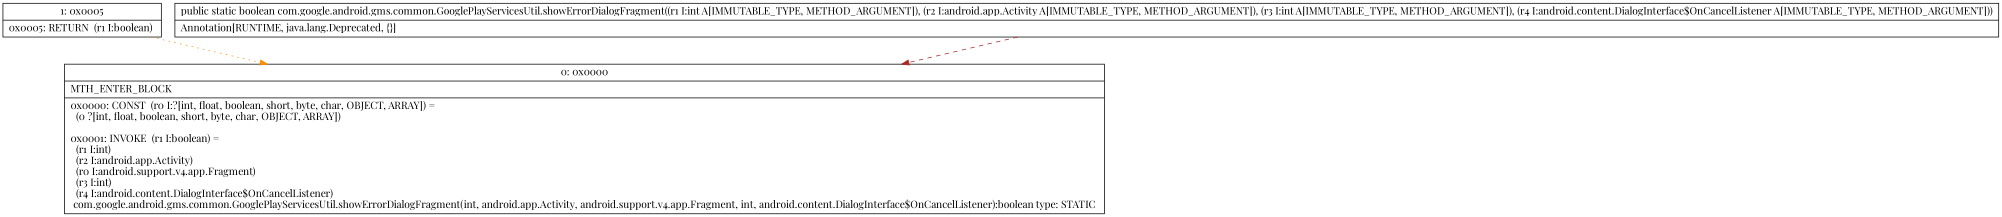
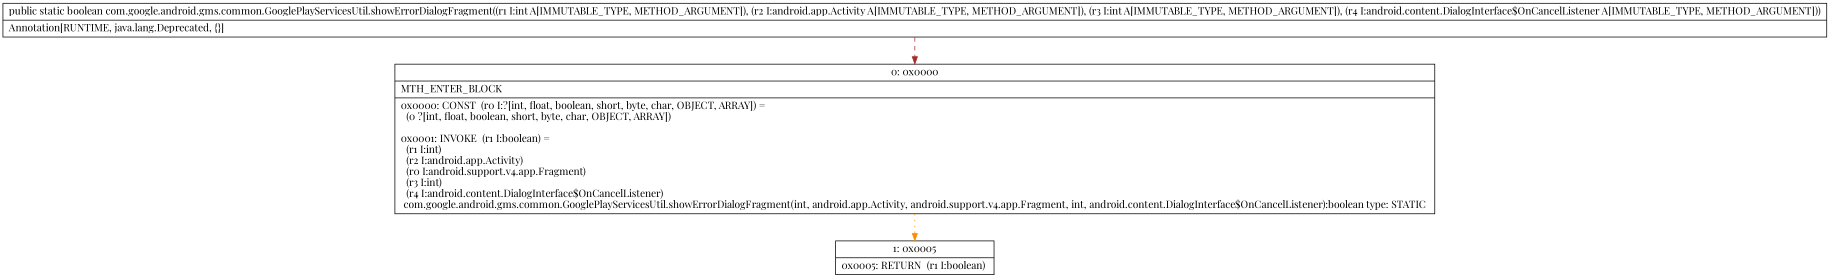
(206, 50) -> (915, 224)
